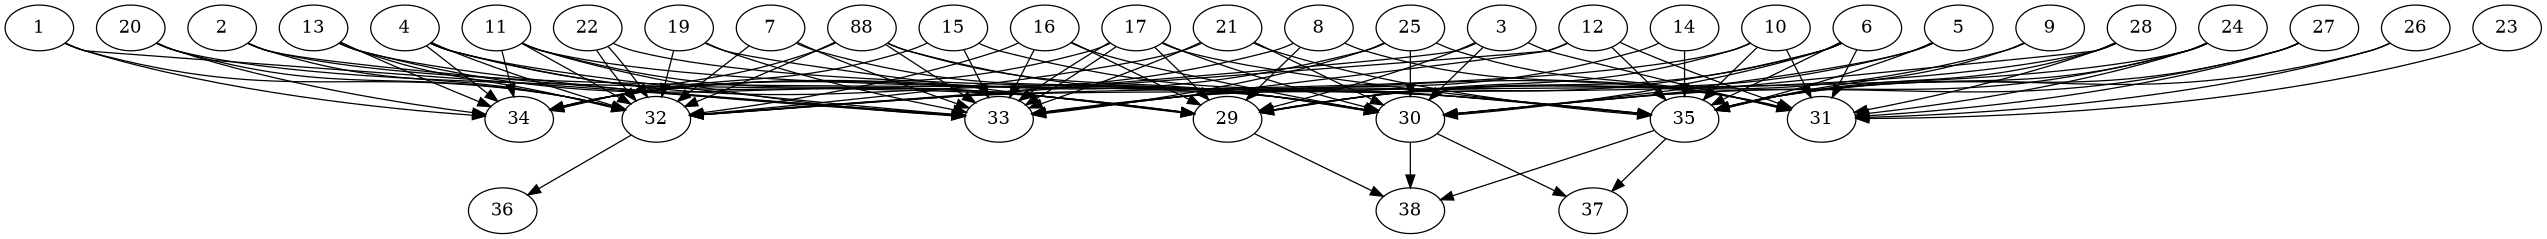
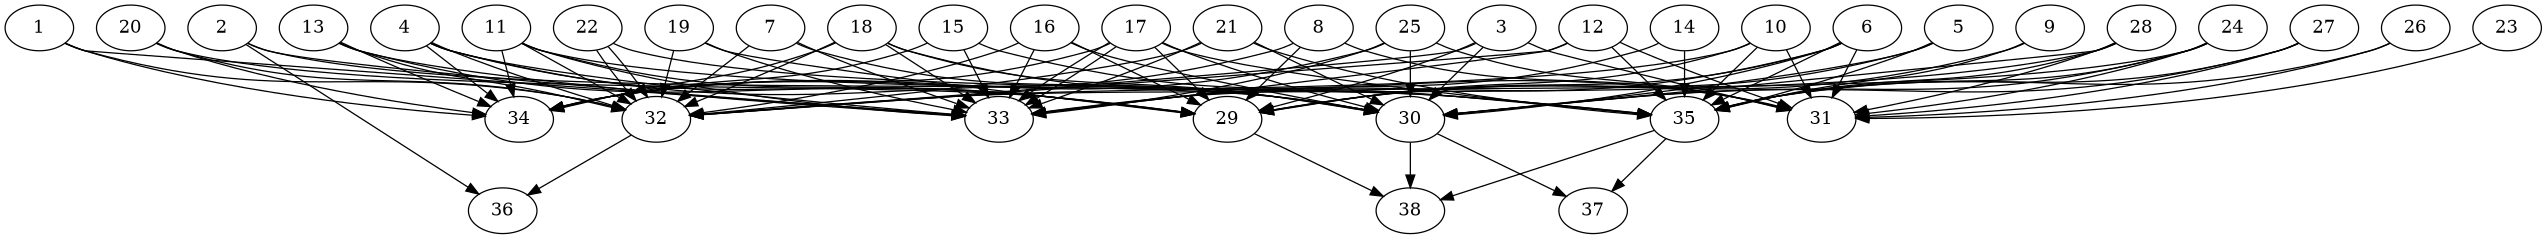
(862, 28) -> (862, 28)
(429, 80) -> (357, 116)
